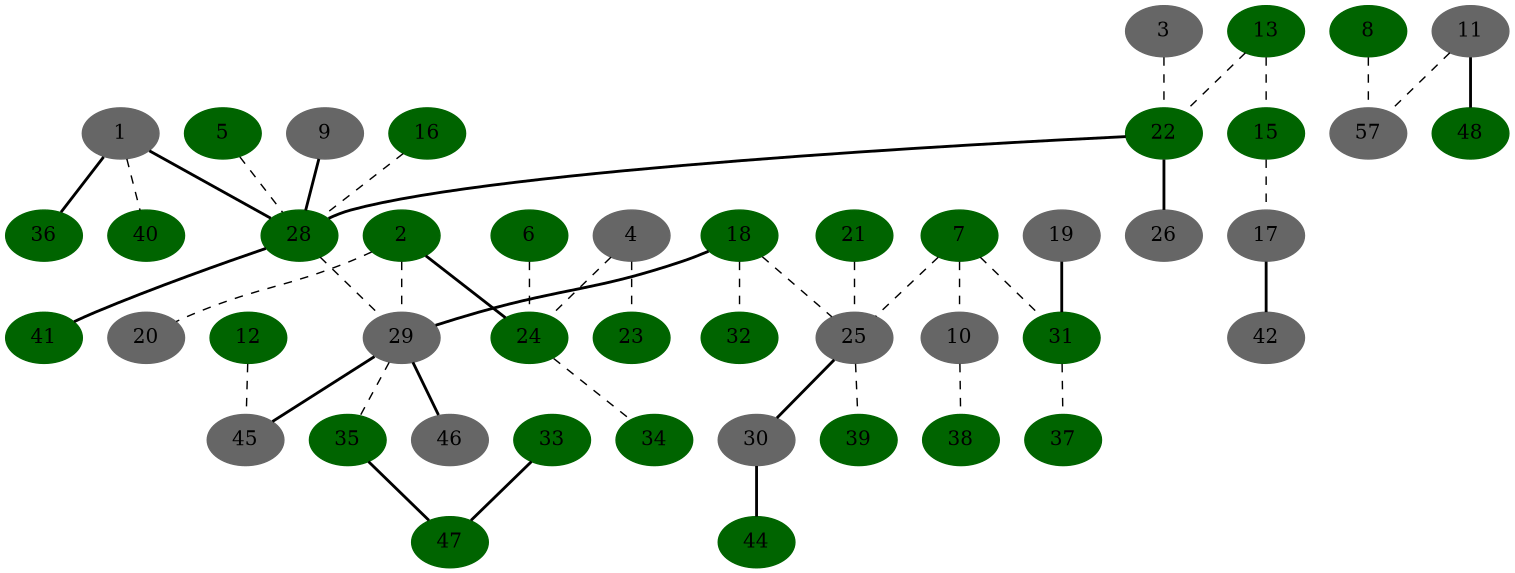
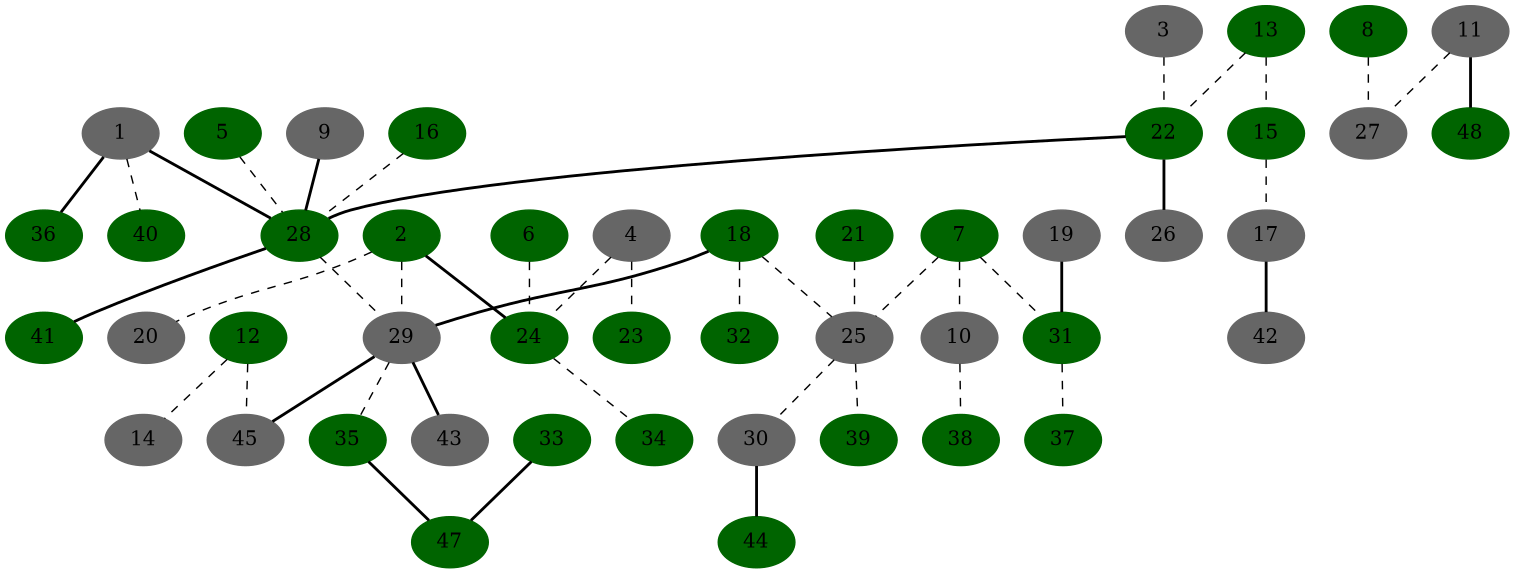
(1368, 133) -> (1368, 133)
(806, 389) -> (806, 389)
none -> (143, 440)
(450, 440) -> (450, 440)
